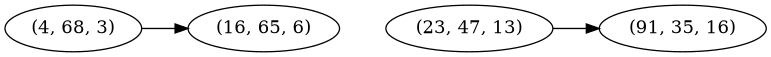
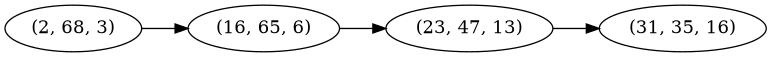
(73, 28) -> (73, 28)
none -> (356, 28)
(683, 28) -> (683, 28)
